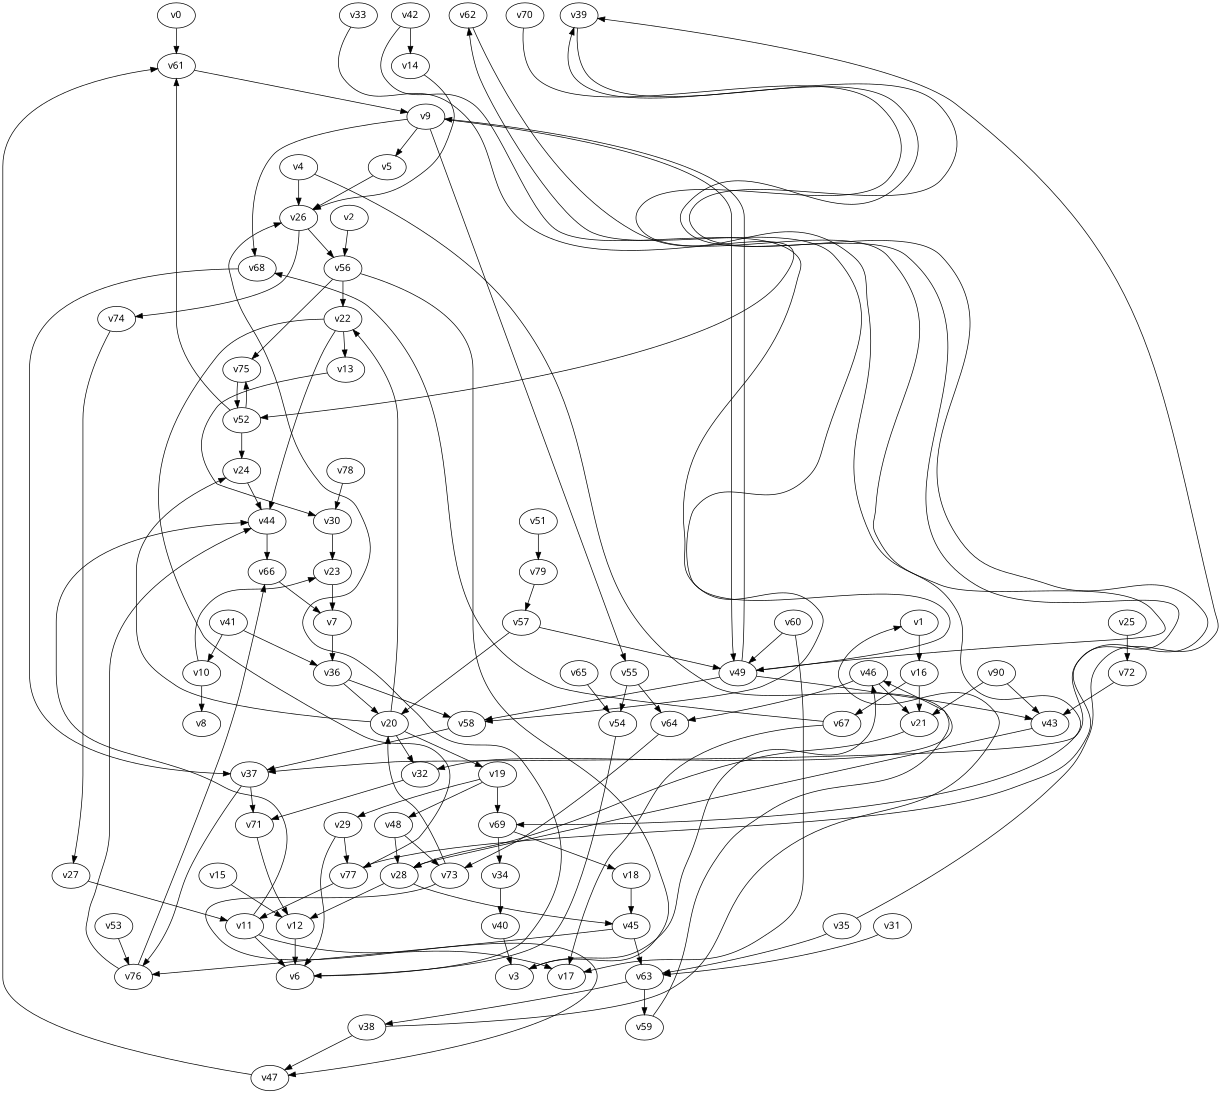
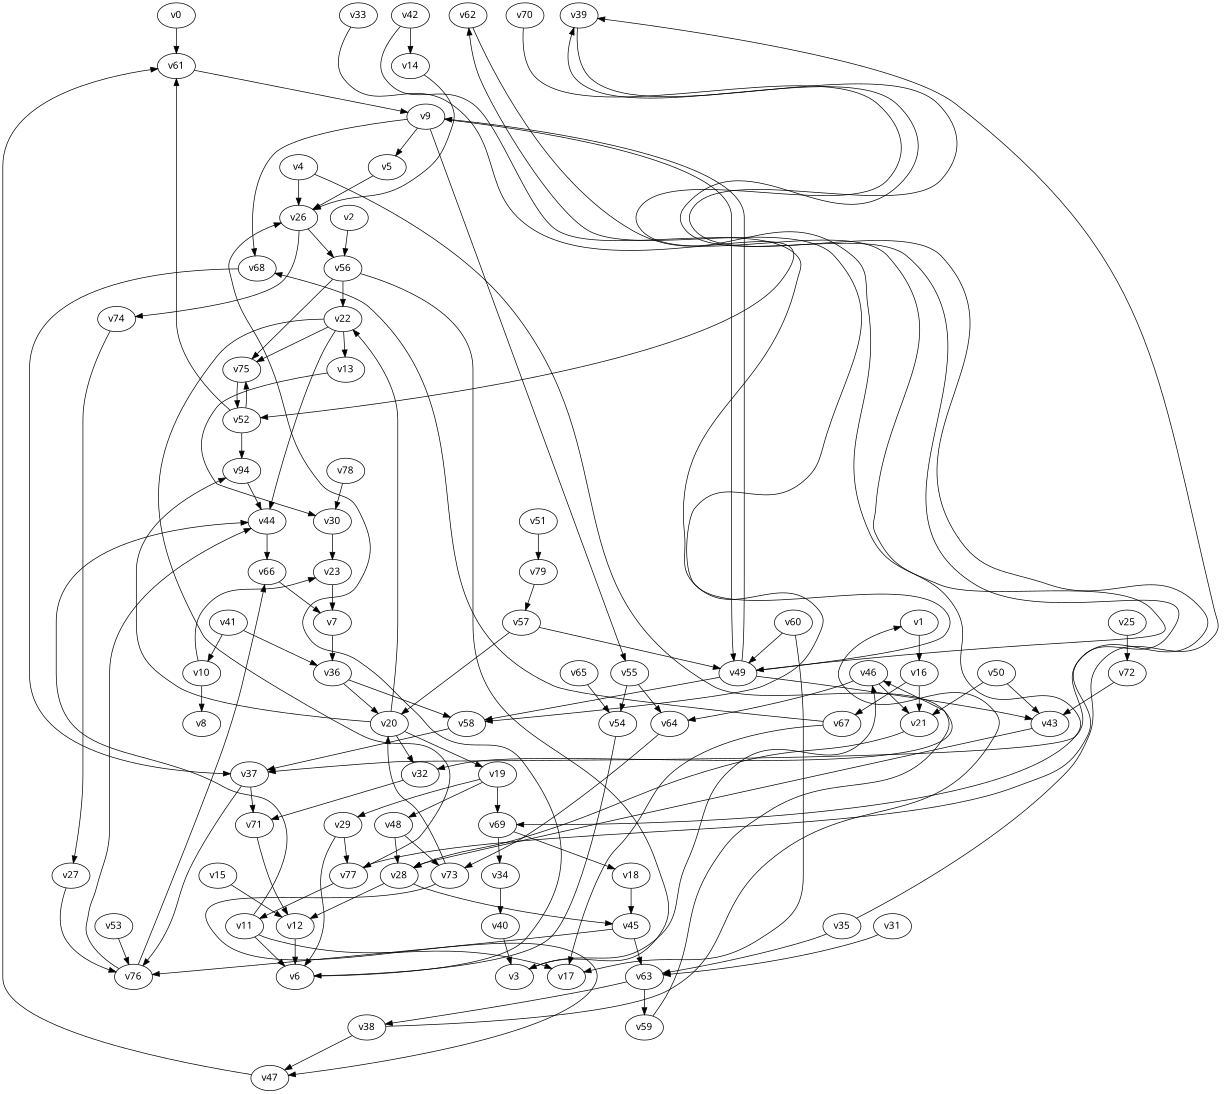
none -> (296, 343)
(242, 471) -> (242, 471)
(997, 673) -> (997, 673)
(154, 900) -> (66, 940)
